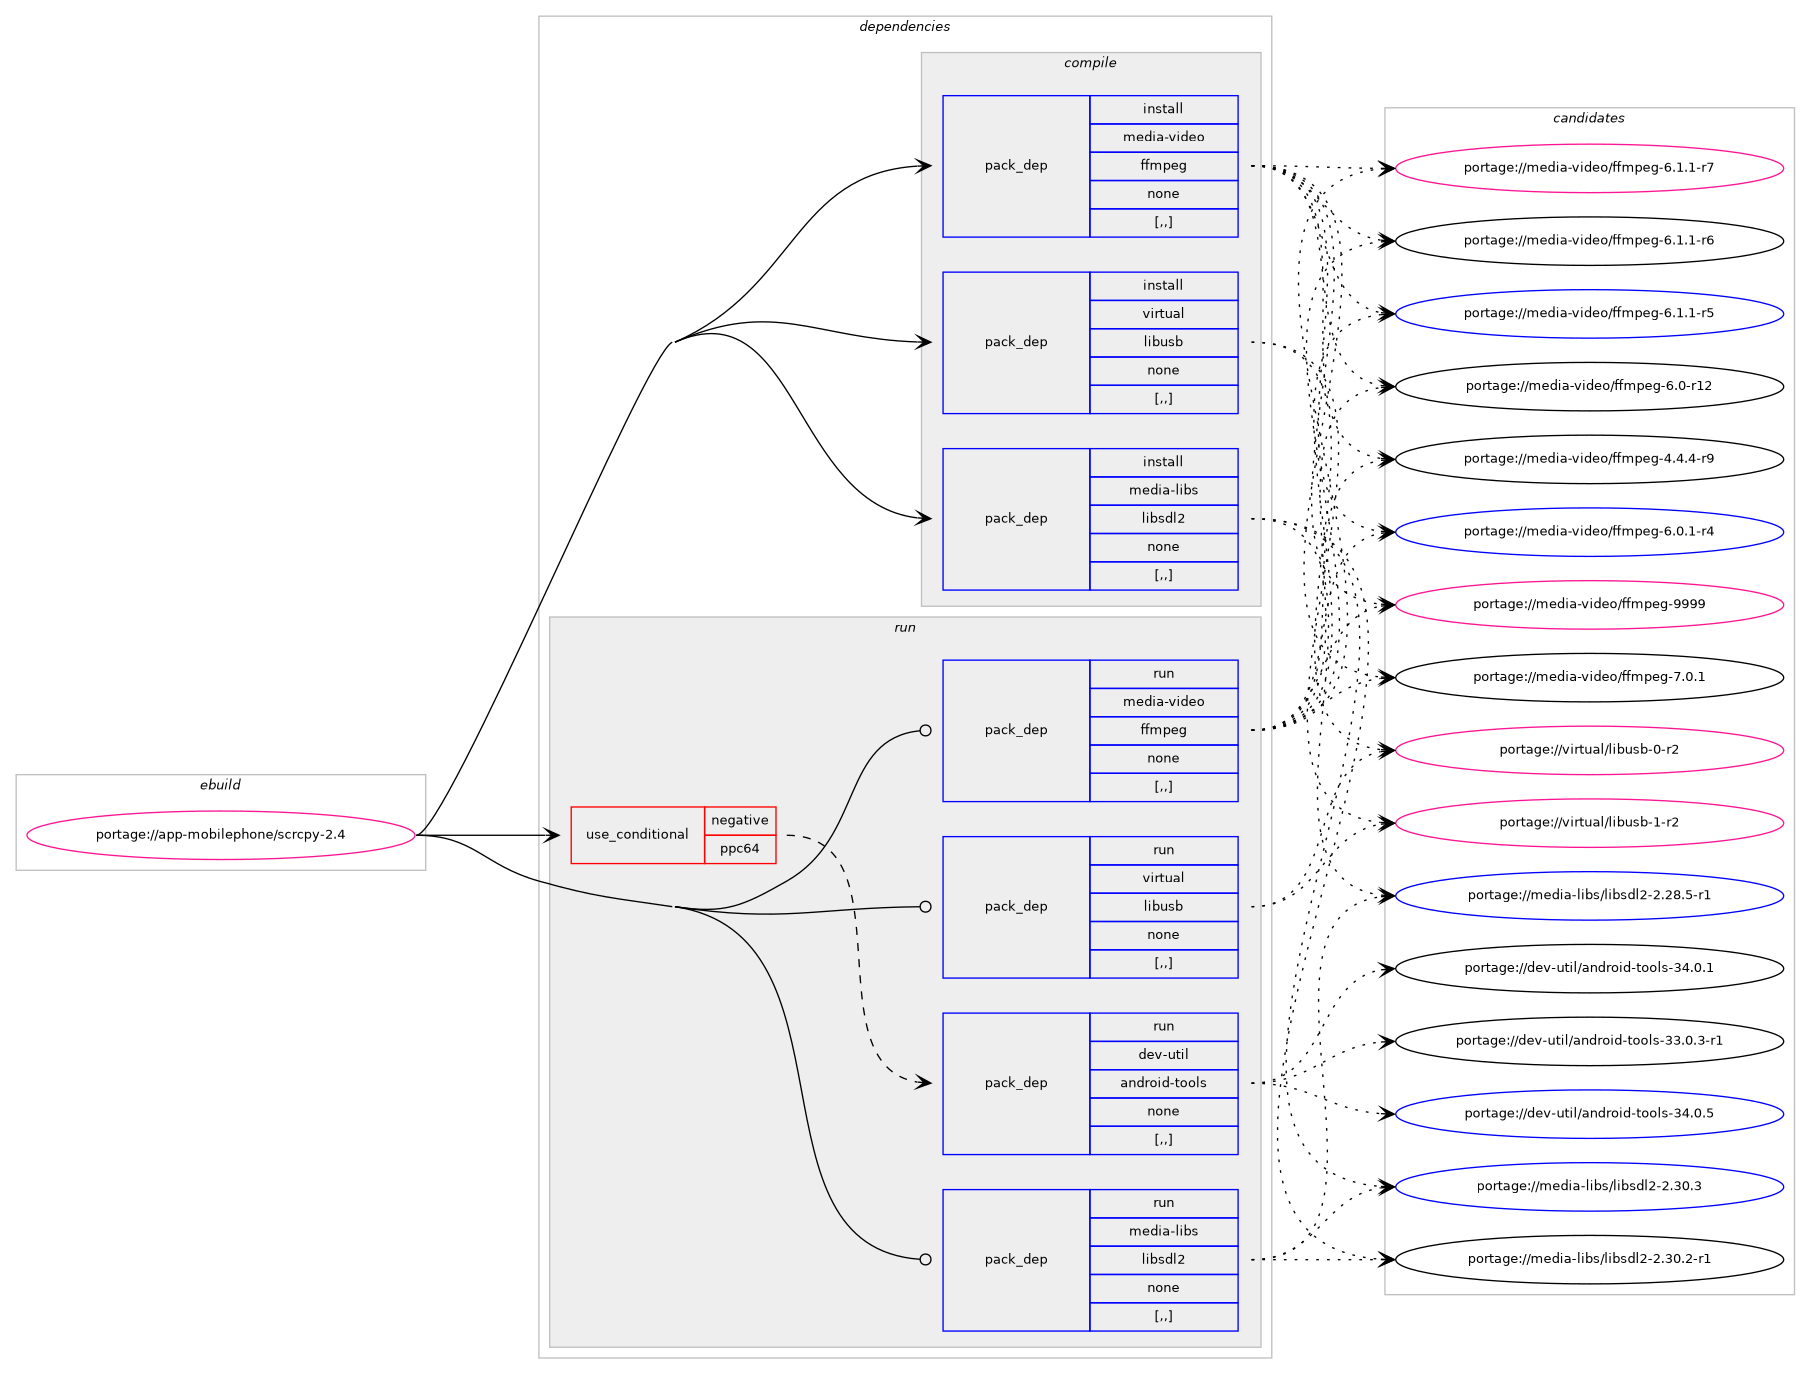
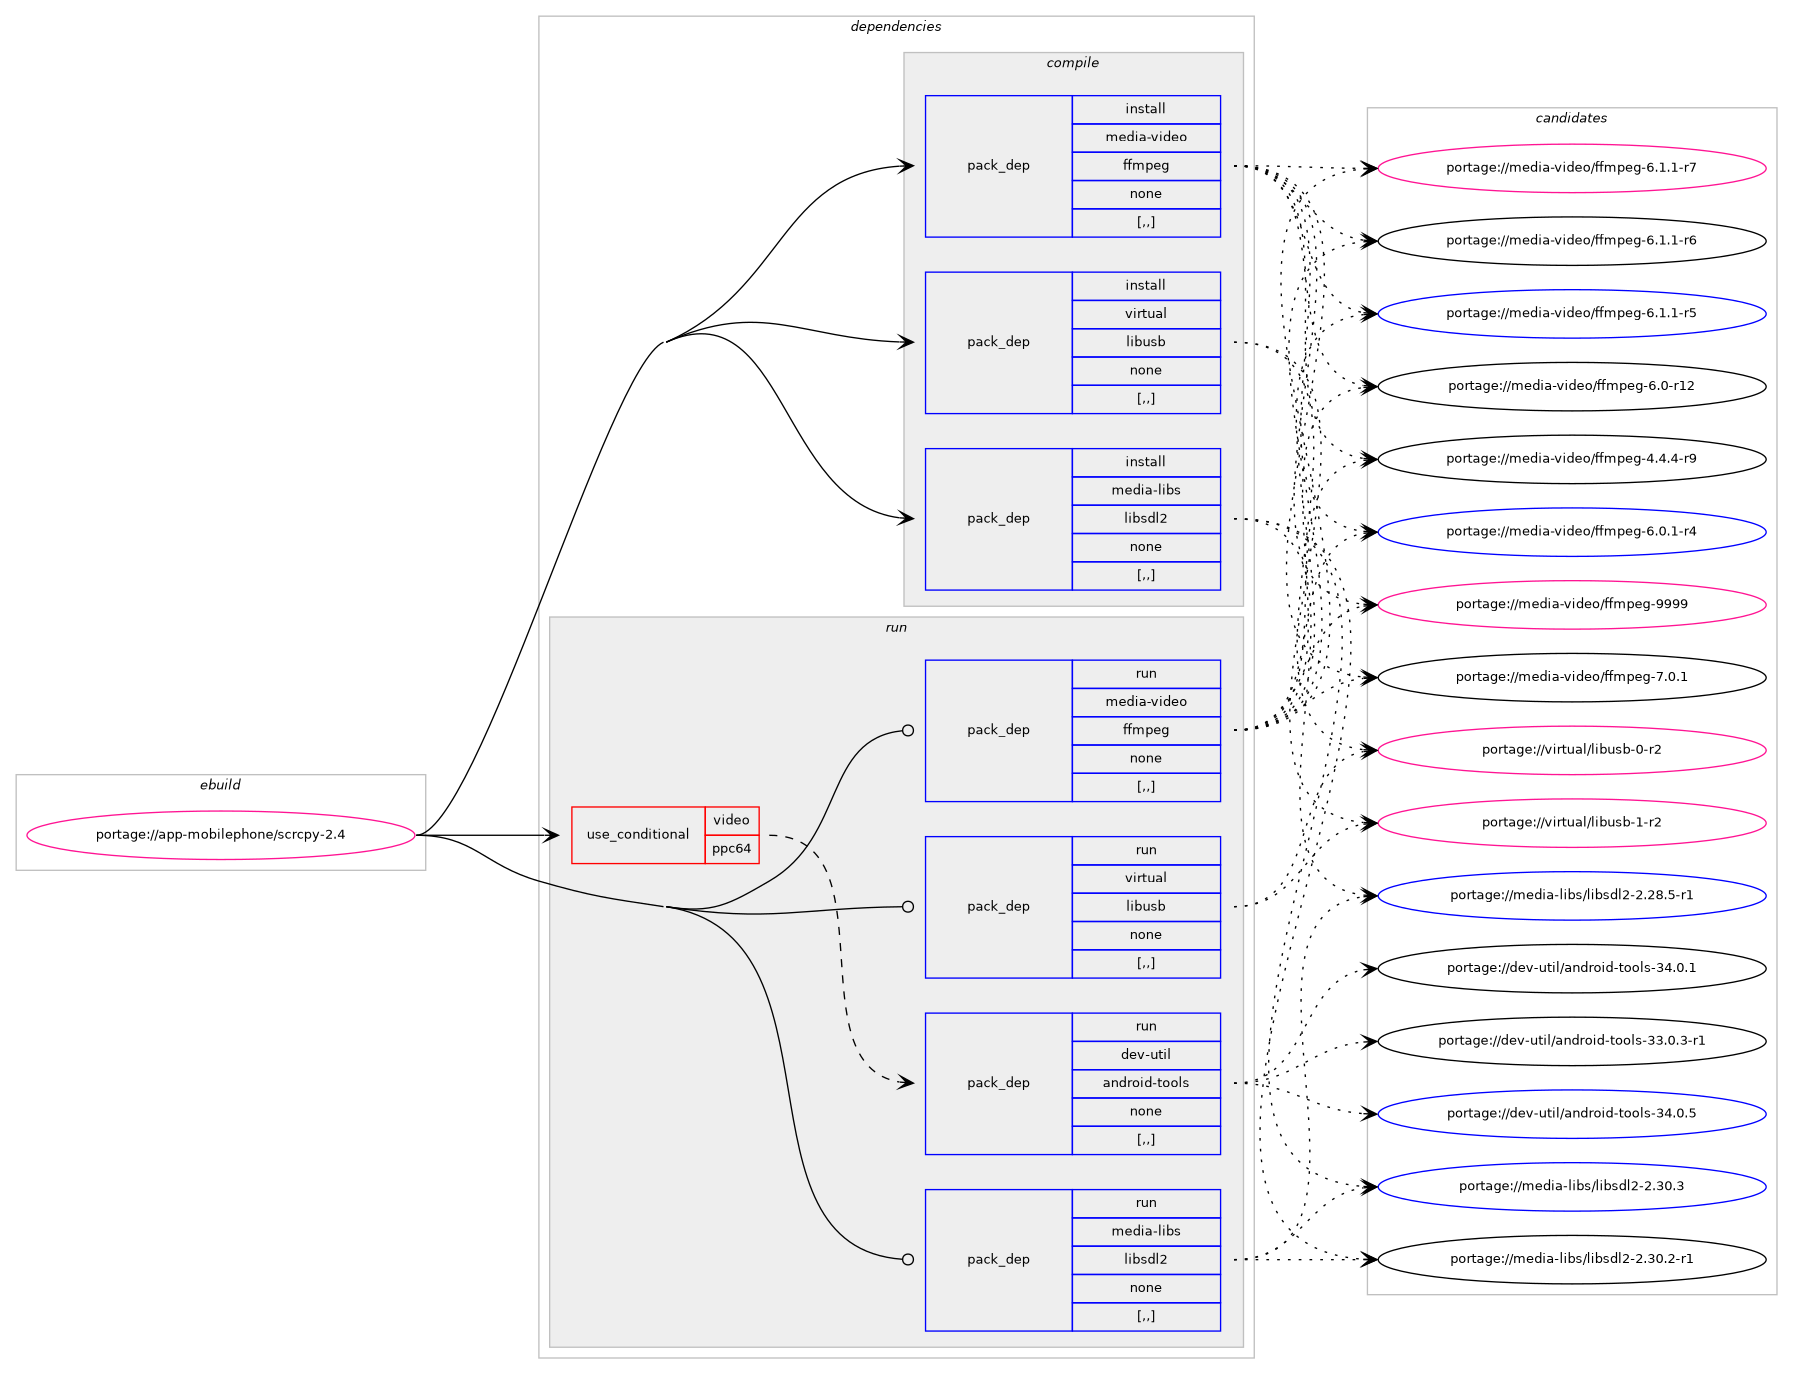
(740, 820) -> (732, 820)
